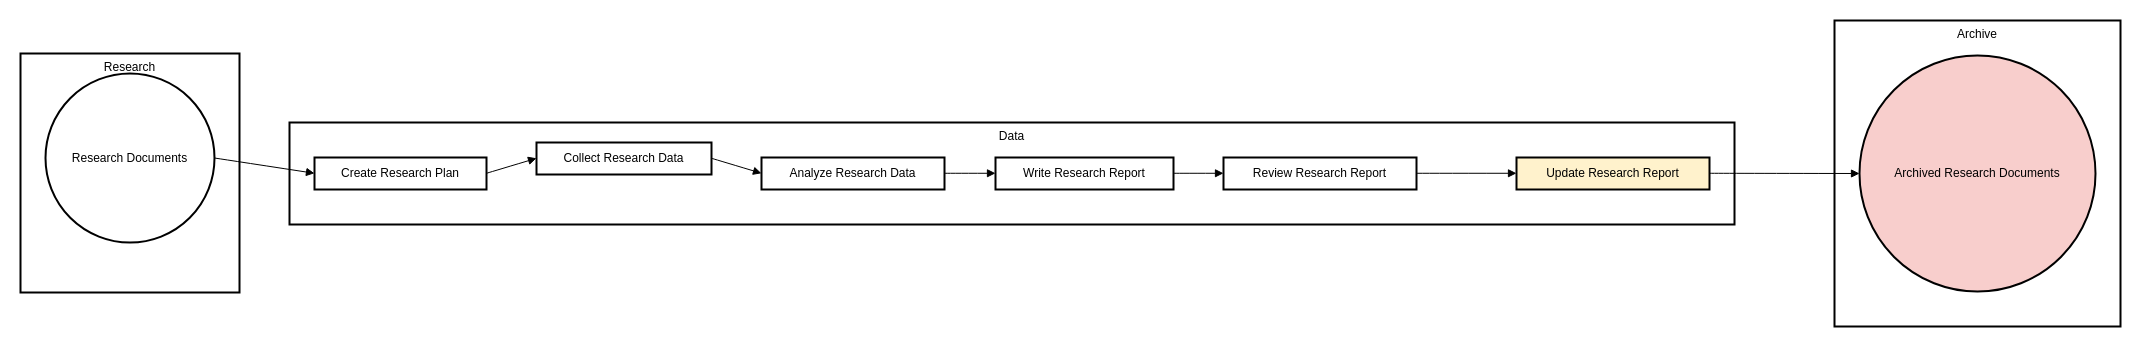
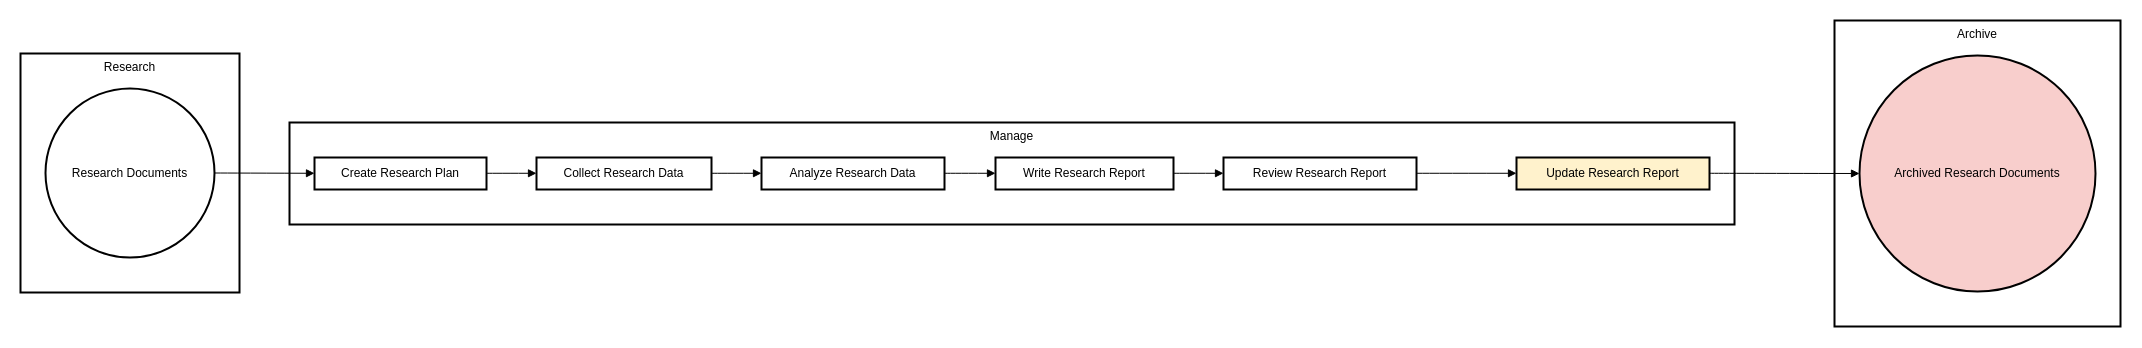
(1012, 137) -> (1012, 137)
(130, 158) -> (130, 173)
(624, 159) -> (624, 174)
